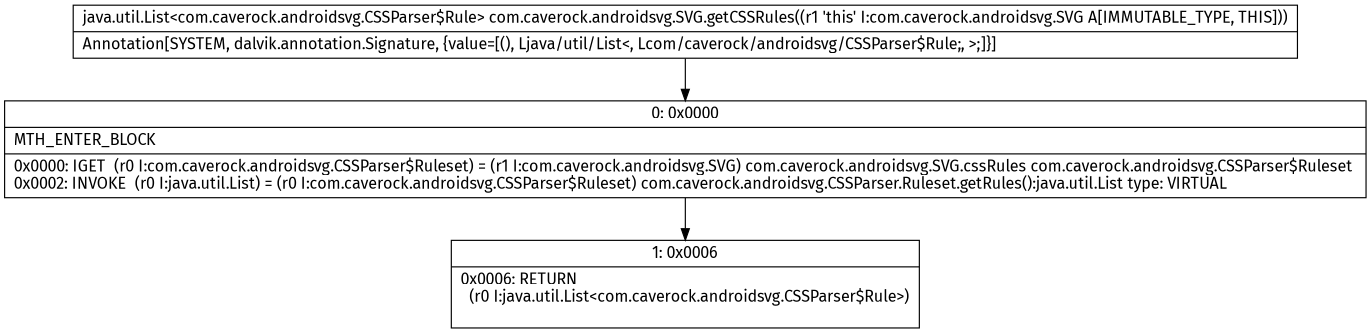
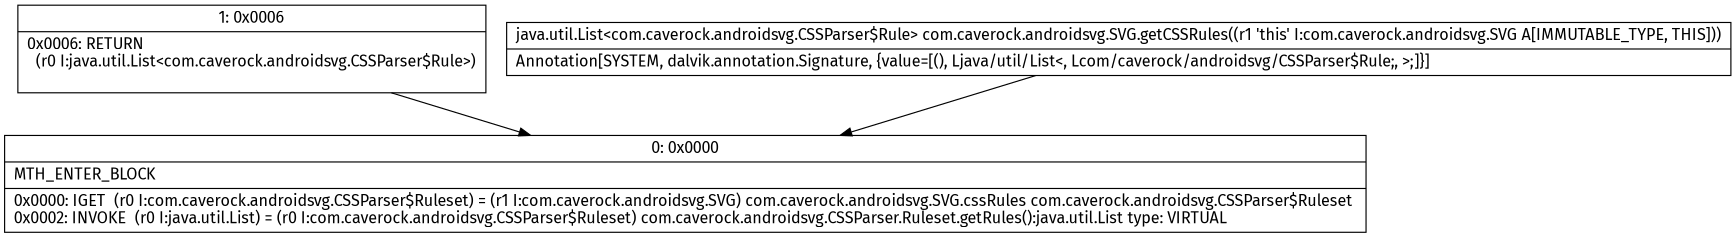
(685, 213) -> (455, 112)
